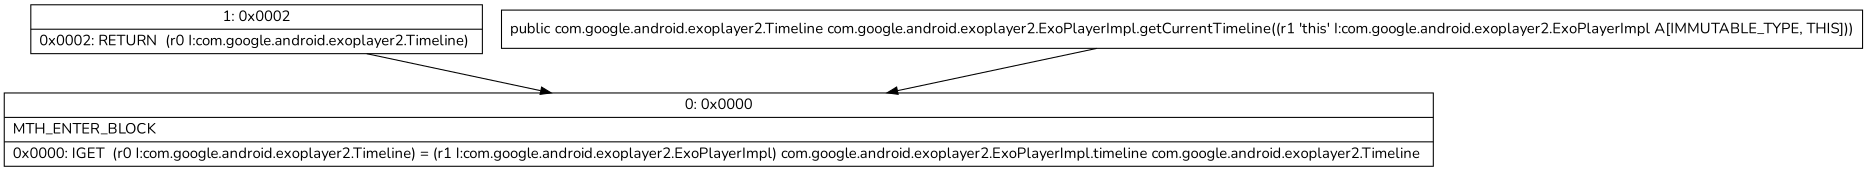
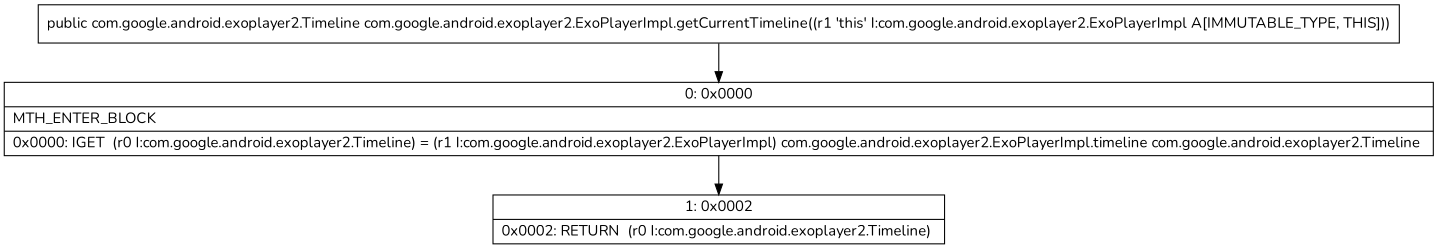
(454, 72) -> (719, 170)
